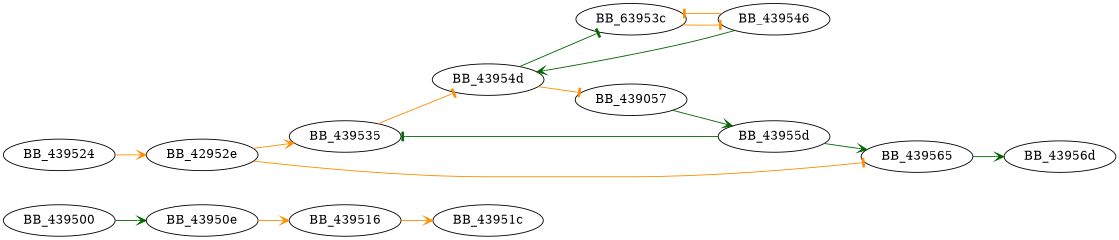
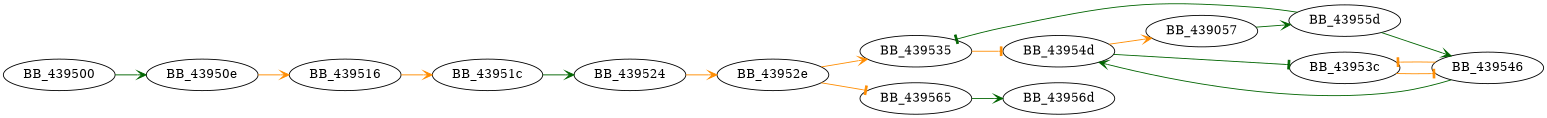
(631, 19) -> (1345, 68)
none -> (554, 75)
(557, 89) -> (1126, 42)
(841, 146) -> (1412, 43)
(202, 155) -> (773, 75)
